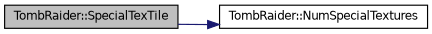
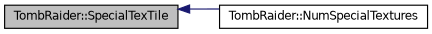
(193, 24) -> (205, 9)
